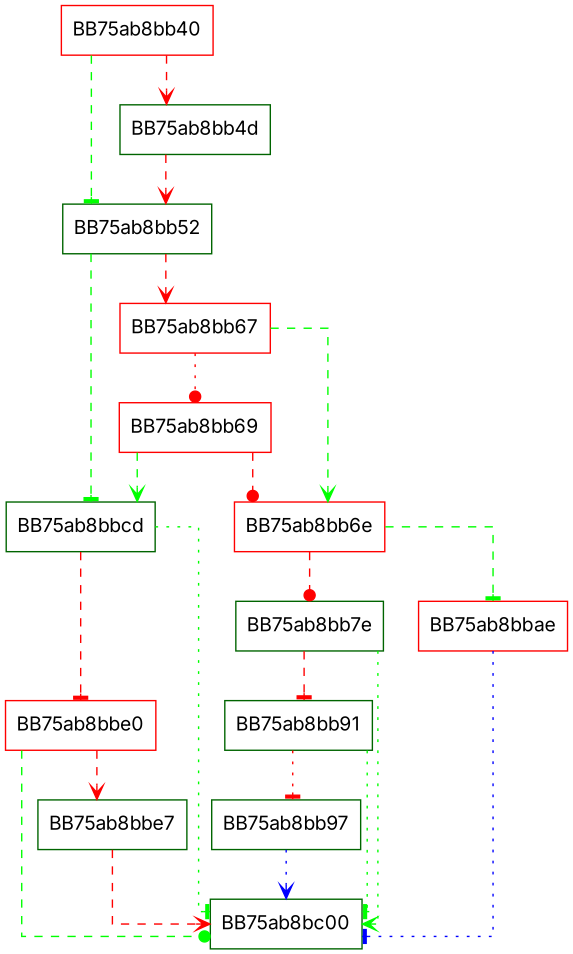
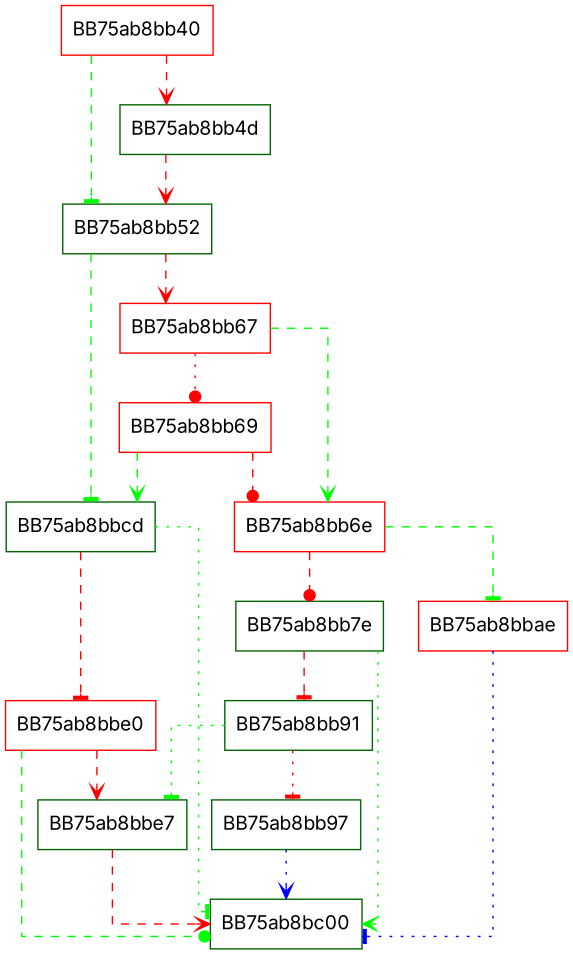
(367, 831) -> (171, 733)
